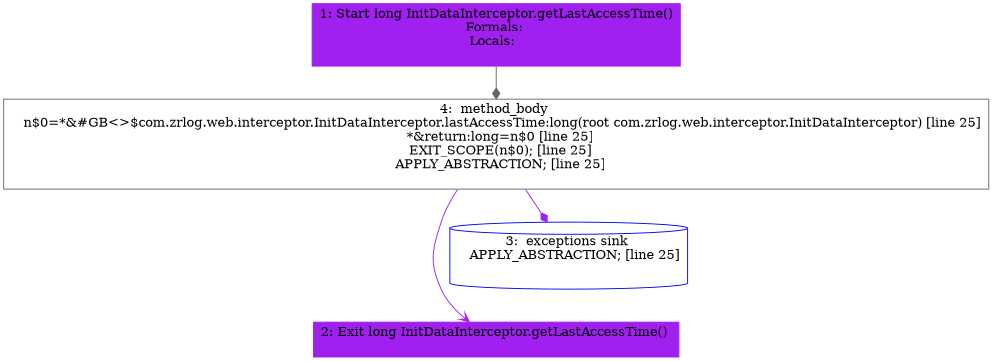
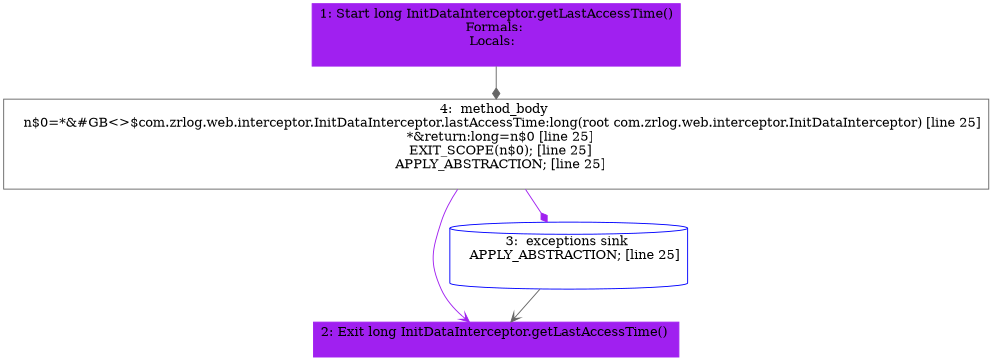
none -> (528, 302)
